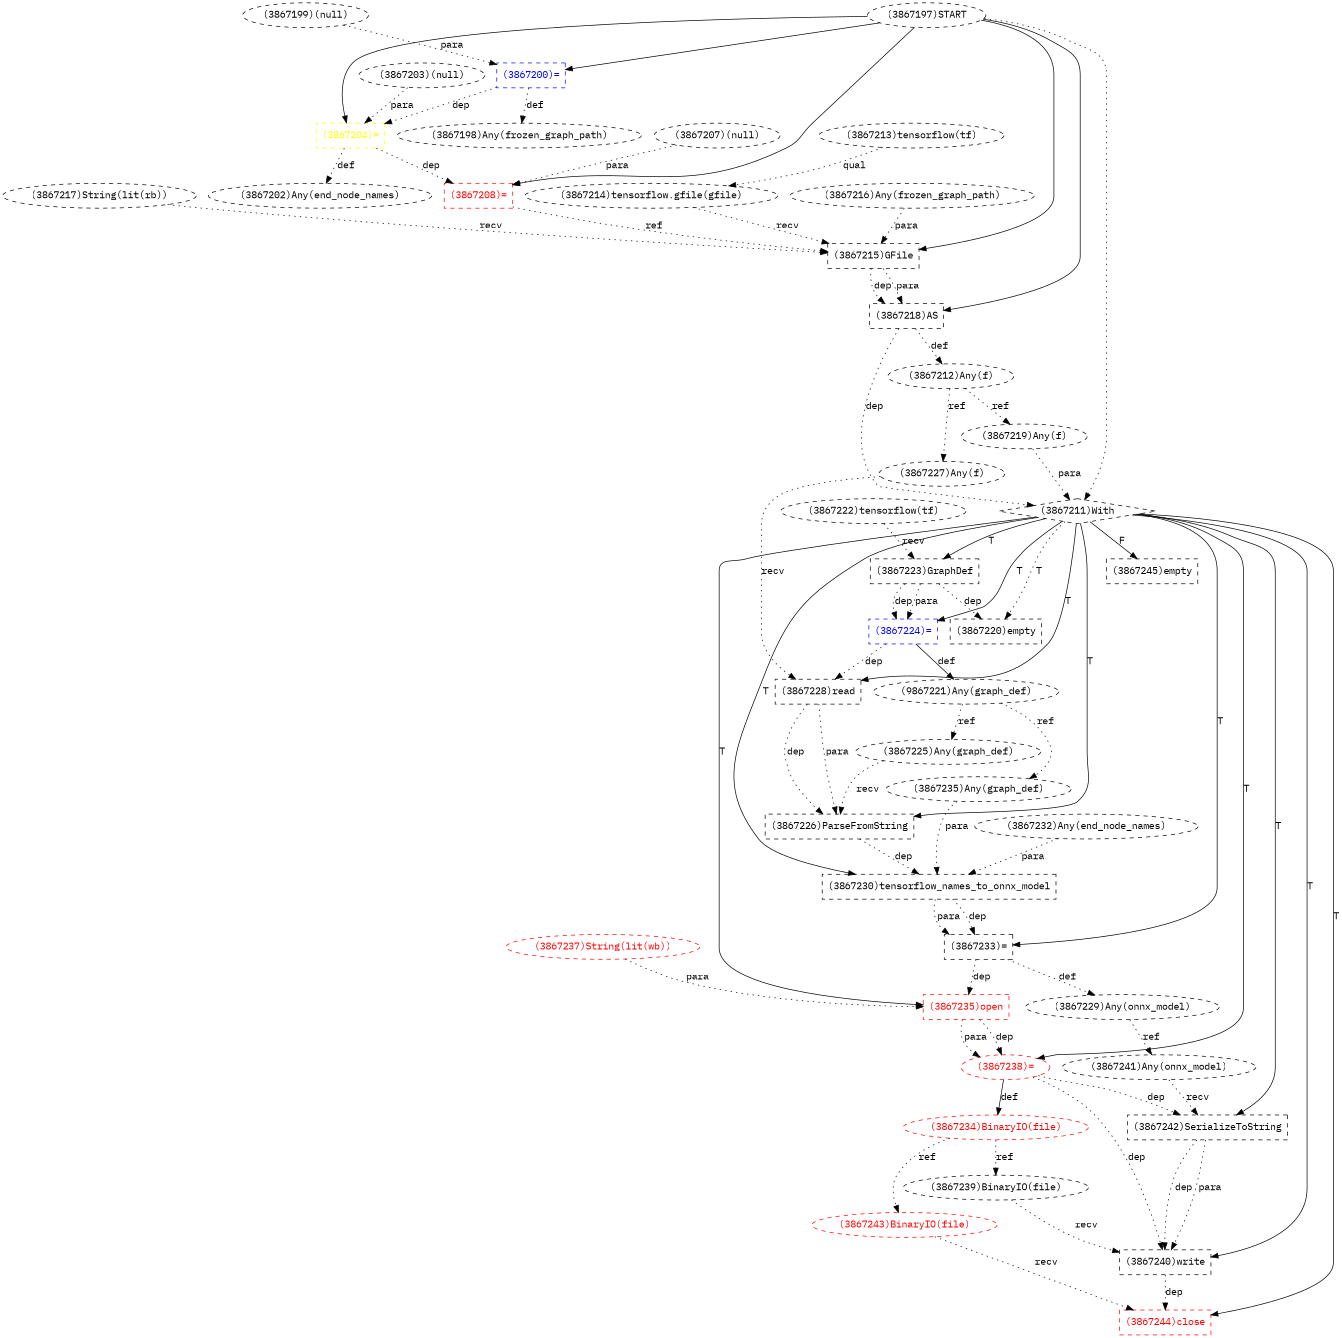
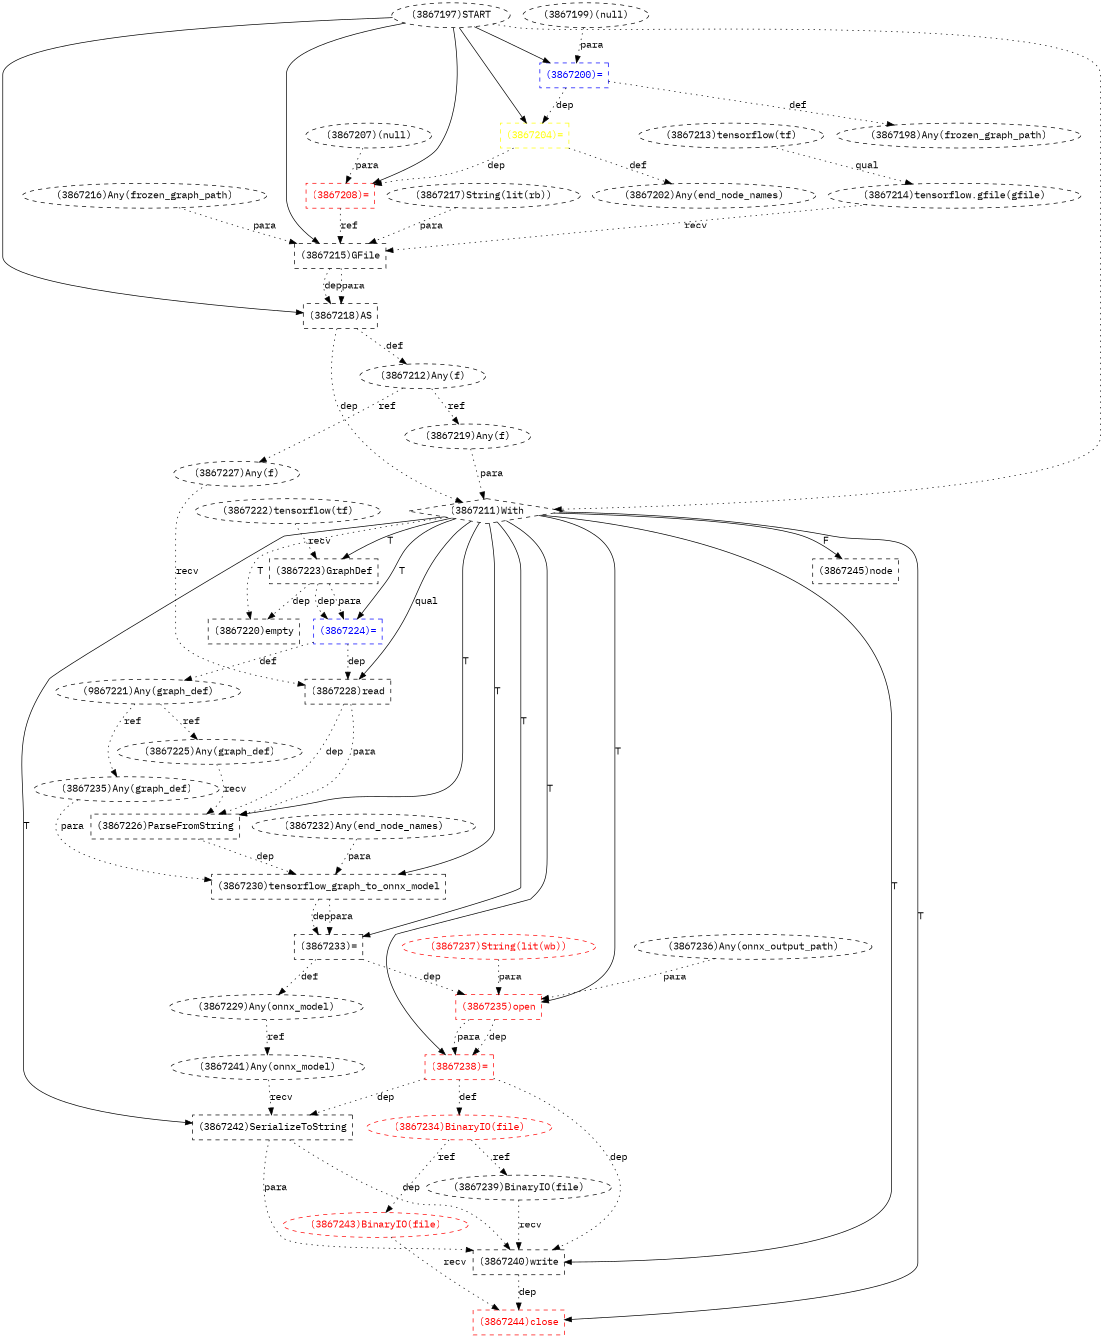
(422, 75) -> none
(491, 226) -> (432, 226)
(1152, 571) -> (856, 571)
(1068, 601) -> (427, 601)
(932, 659) -> (252, 660)
(939, 887) -> (329, 887)
none -> (753, 947)
(1005, 1067) -> (459, 1067)
(1001, 1094) -> (459, 1094)
